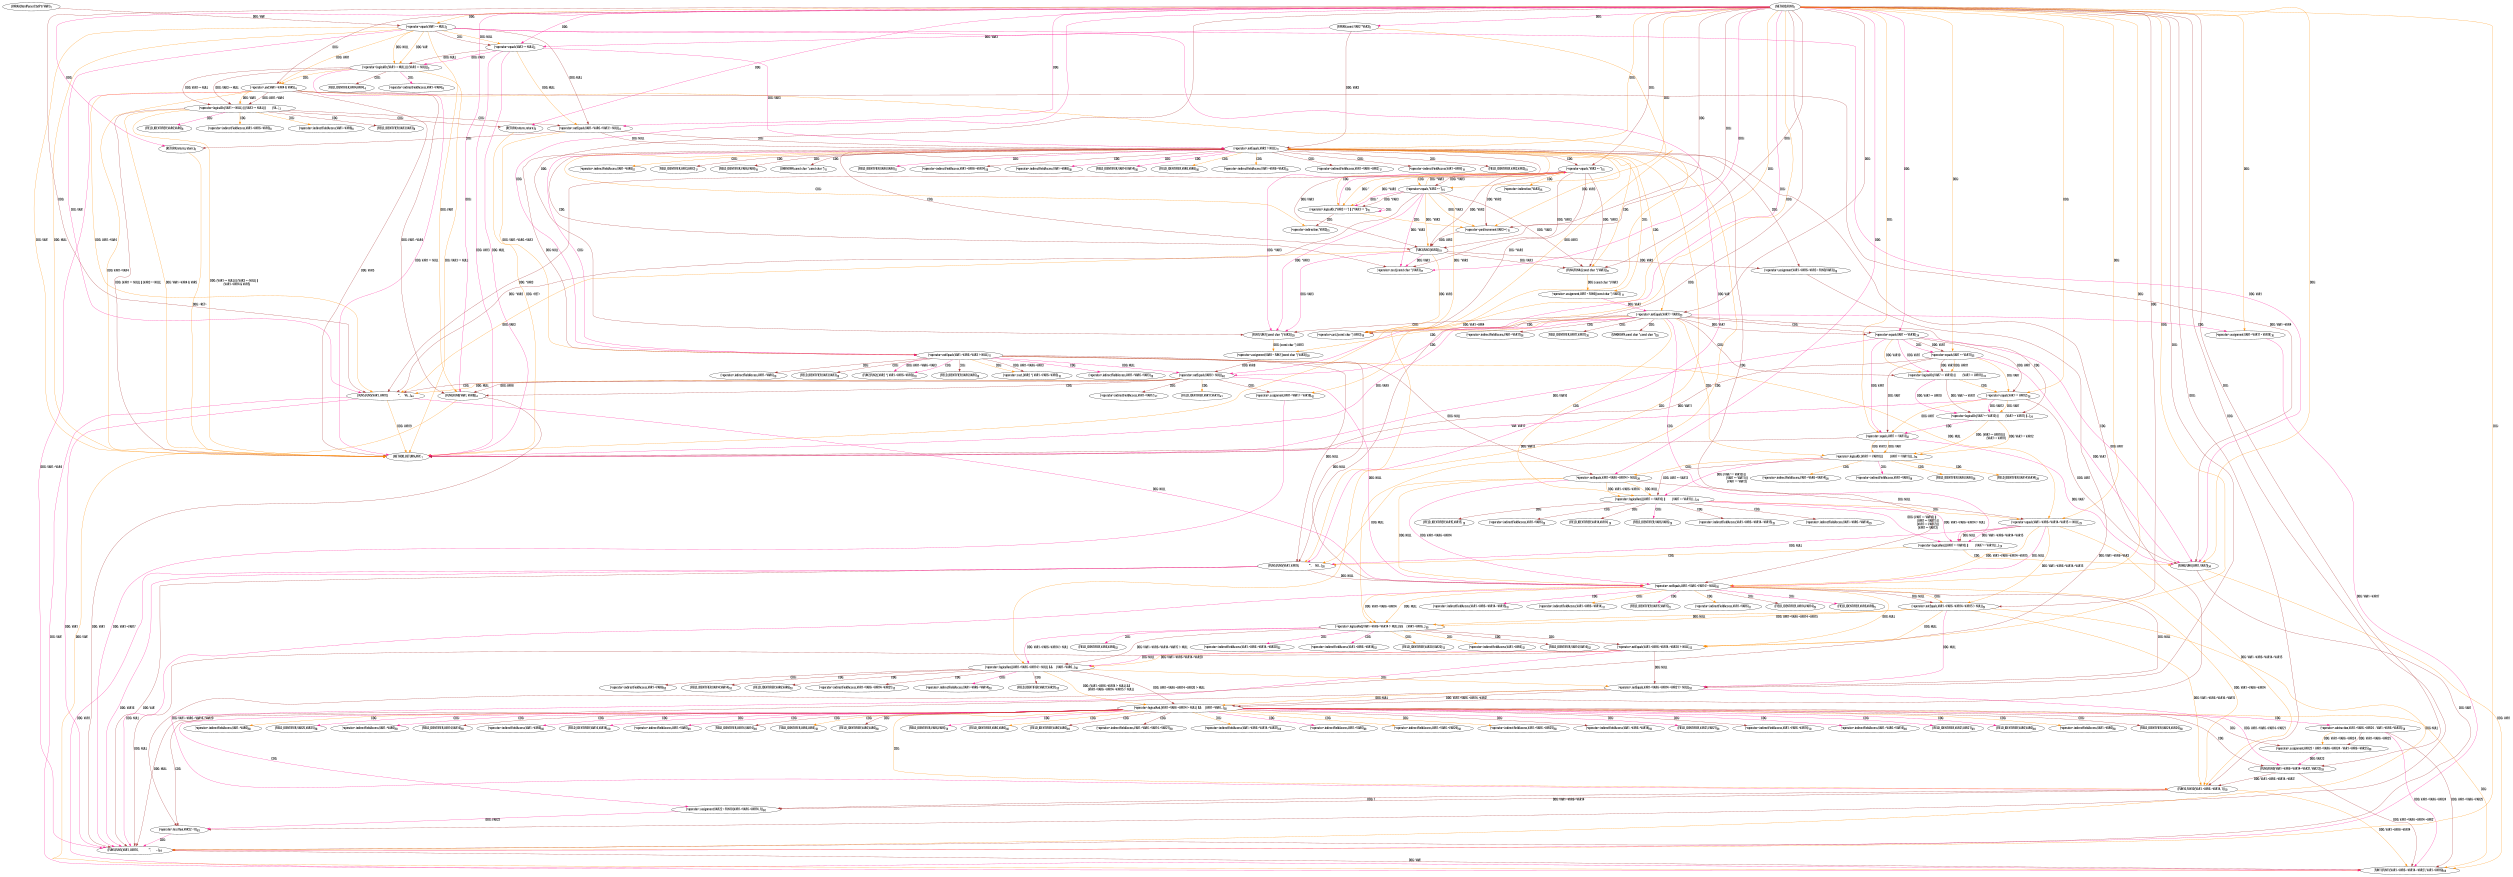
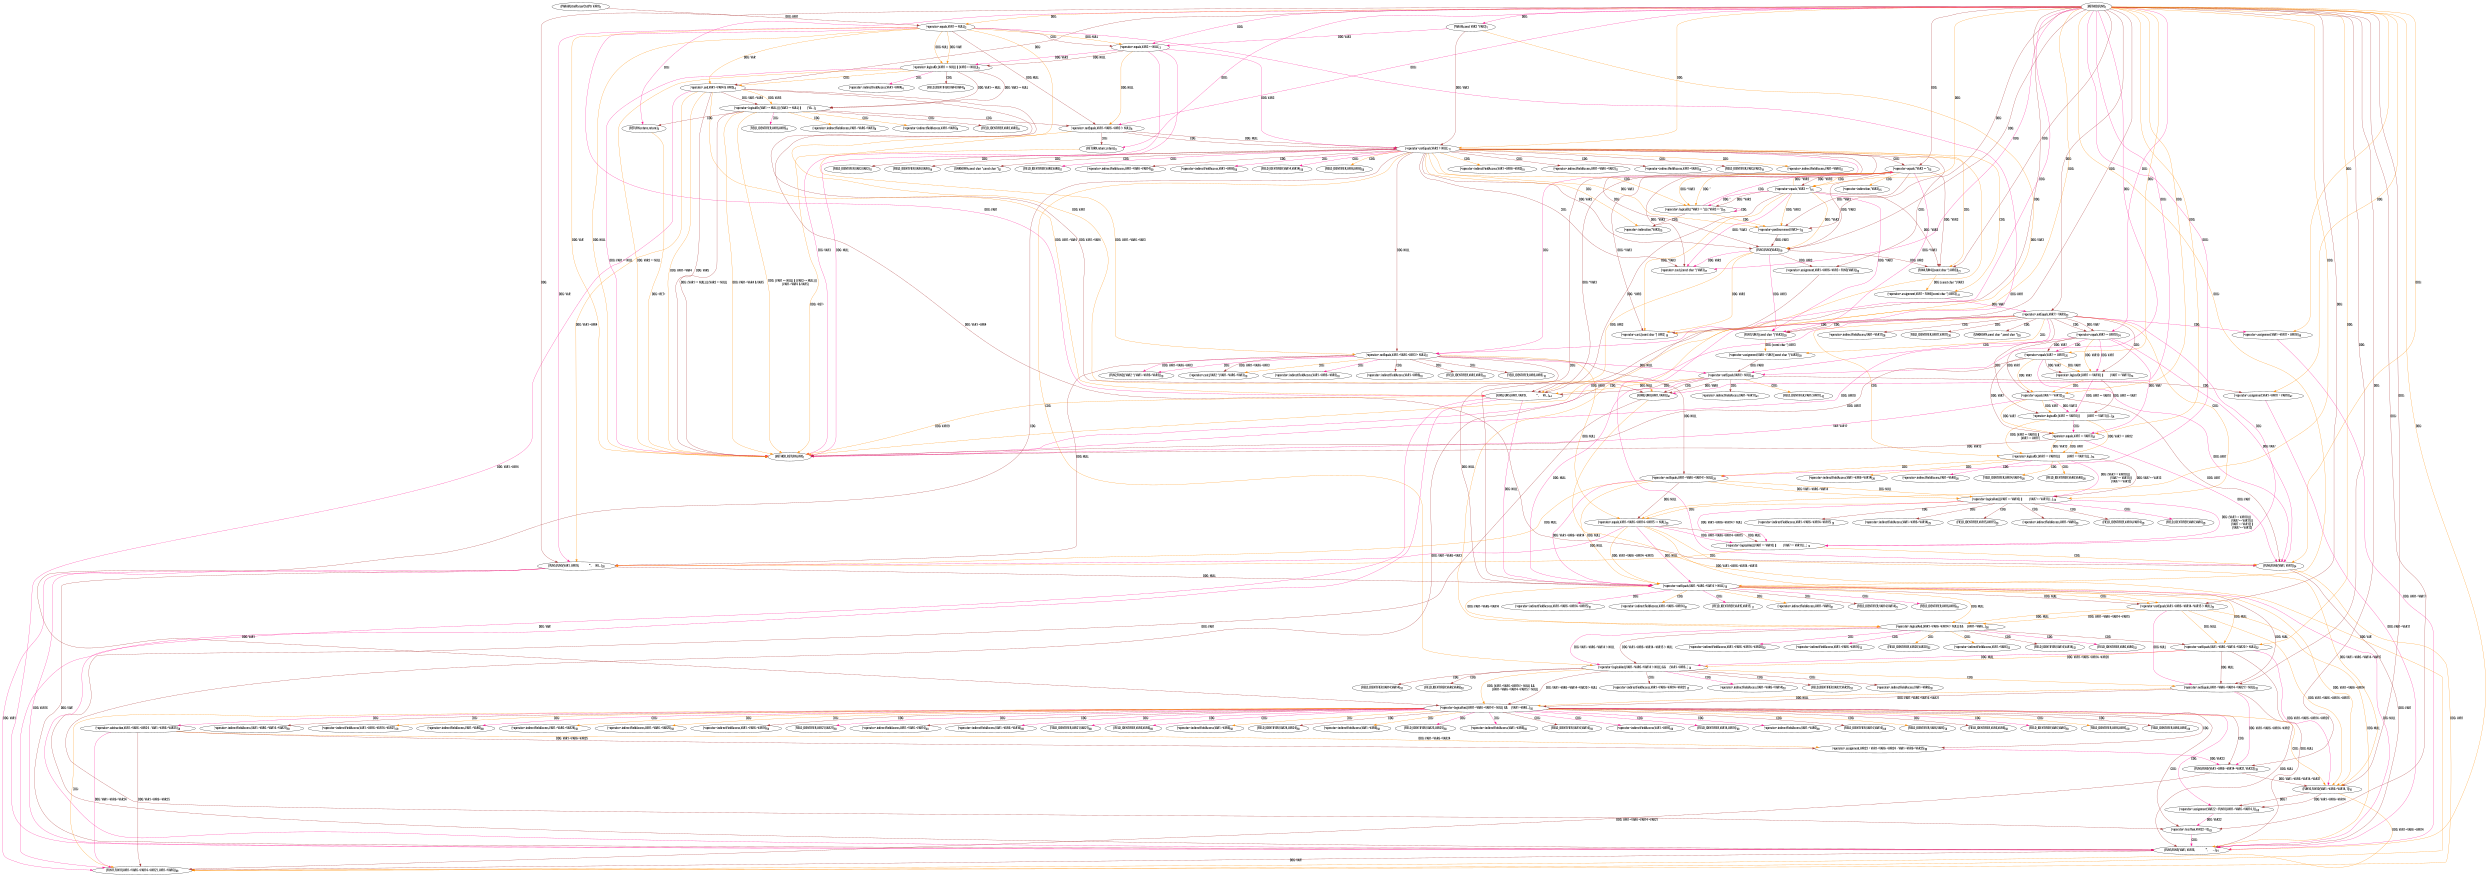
(1634, 164) -> none
(2226, 789) -> (2351, 789)
